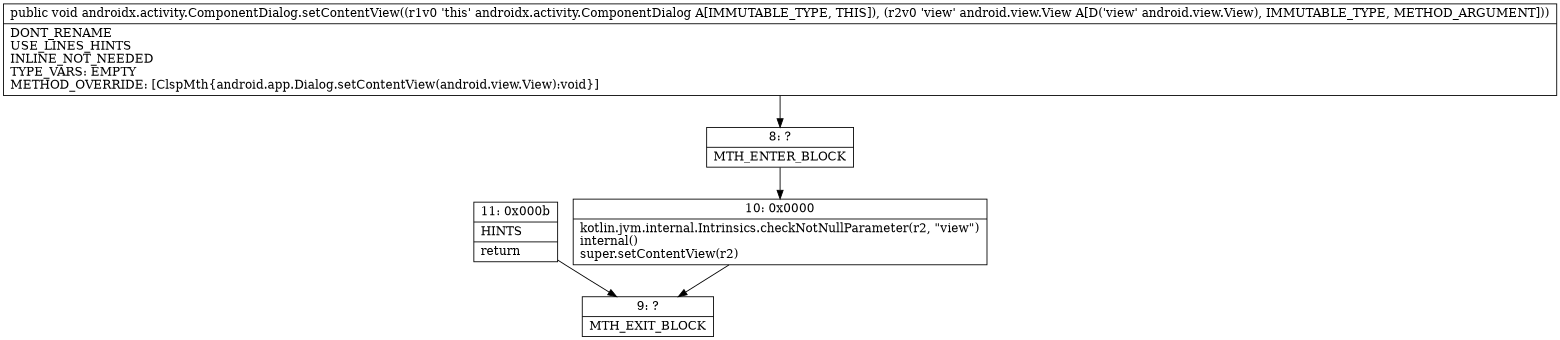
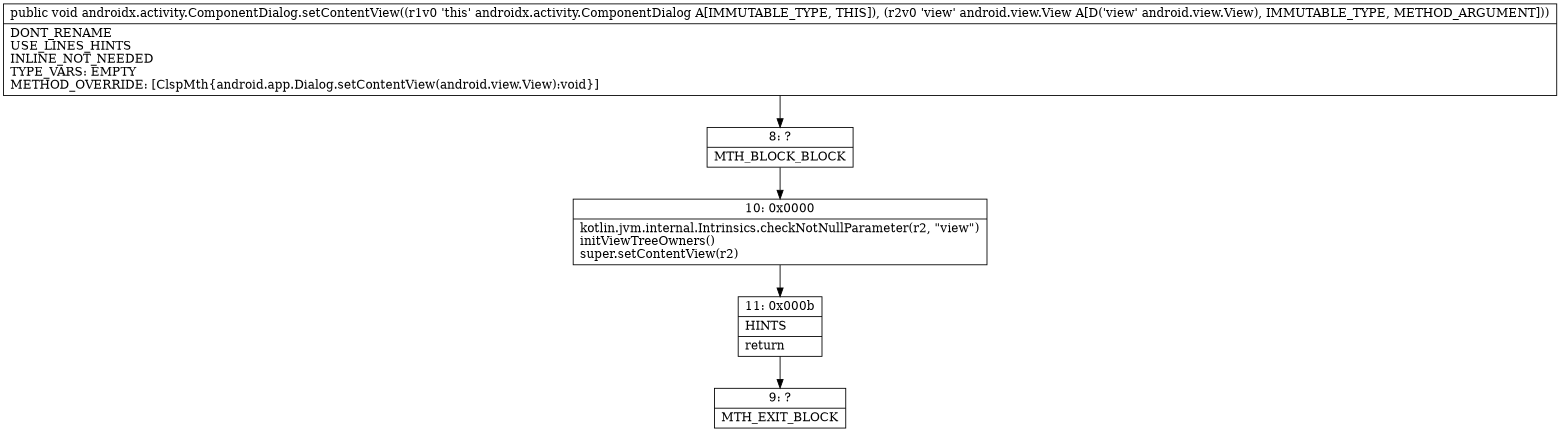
(780, 157) -> (780, 157)
(609, 241) -> (648, 241)
(707, 278) -> (780, 276)
